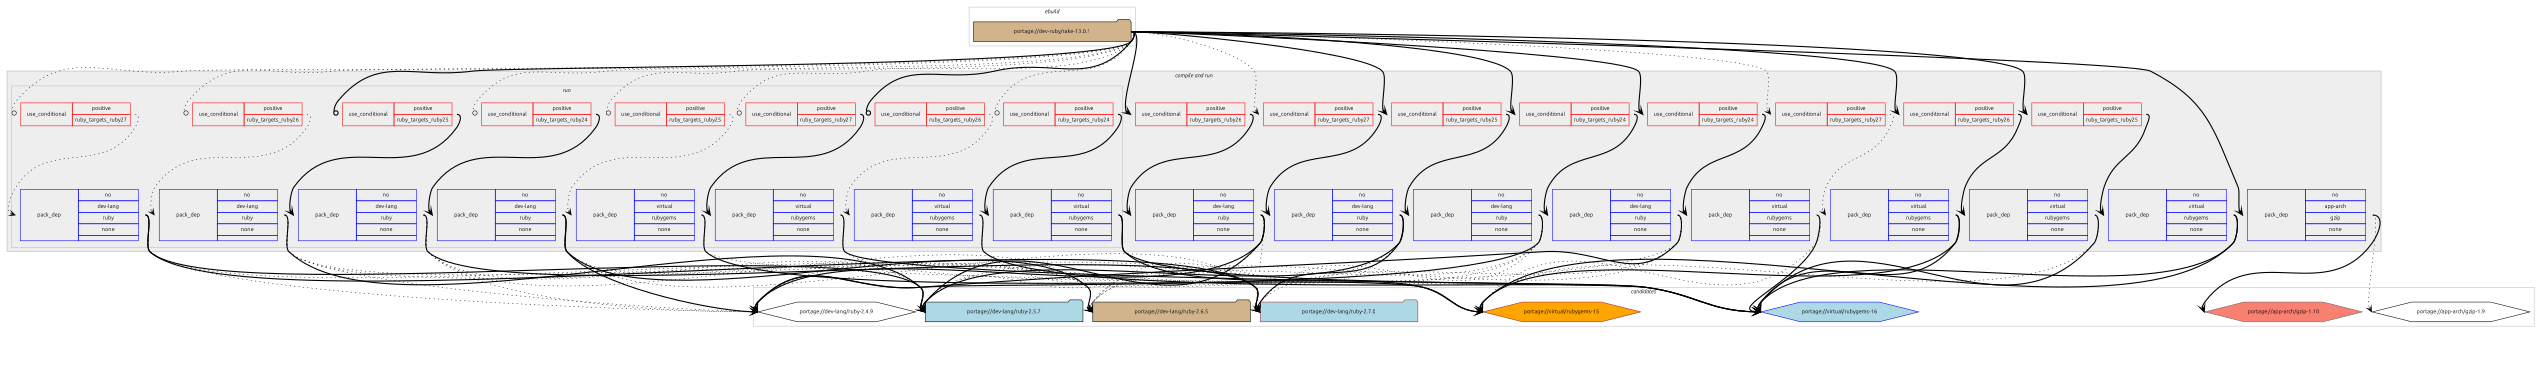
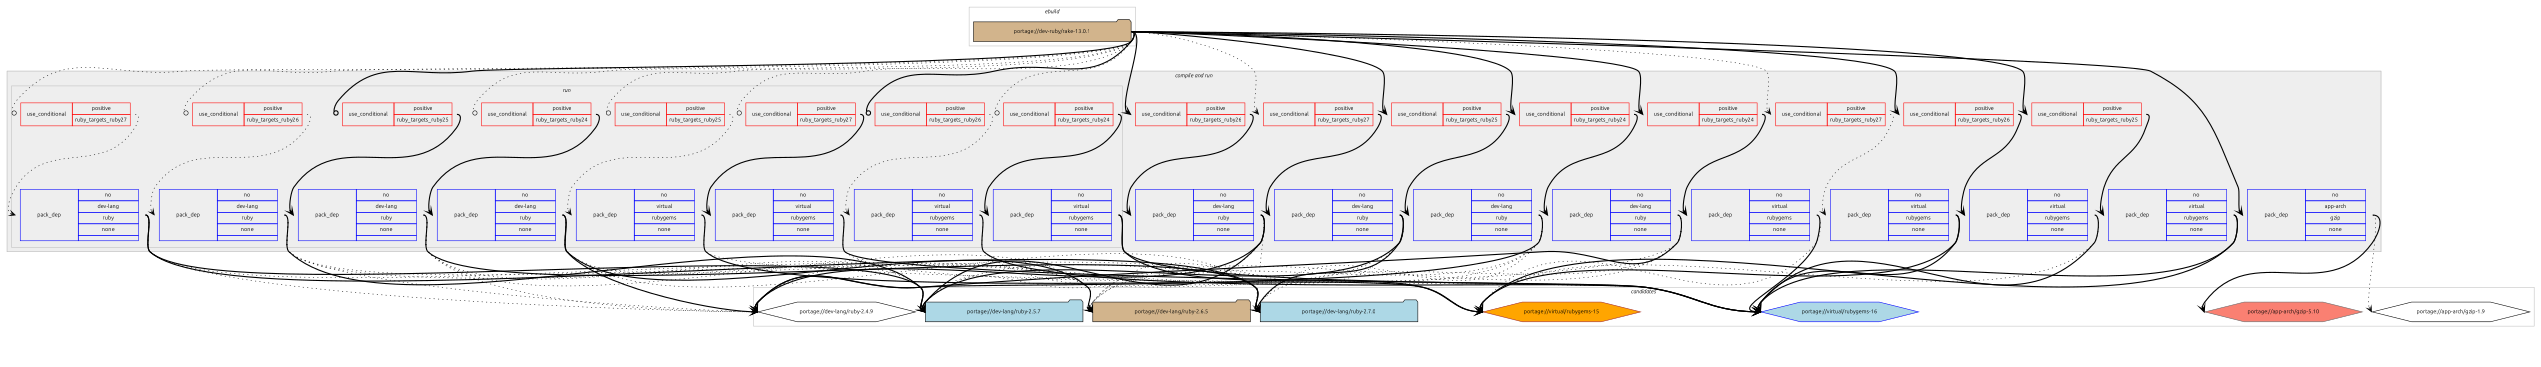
(1339, 312) -> (1339, 312)
(2284, 312) -> (2284, 312)
